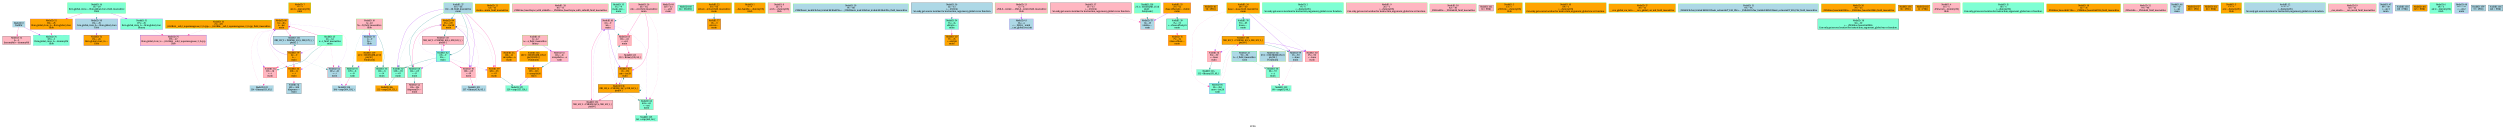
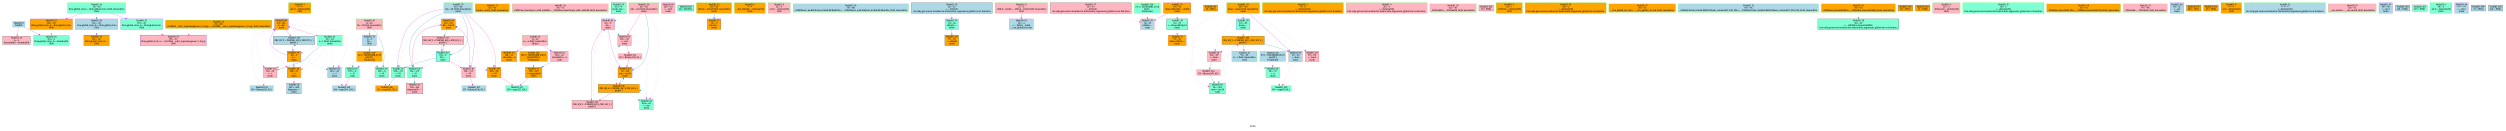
(1303, 8) -> (1303, 8)
(2420, 8) -> (2420, 8)
(454, 15) -> none
(142, 28) -> (142, 28)
(304, 31) -> (302, 31)
(649, 44) -> (649, 44)
(1286, 46) -> (1244, 47)
(1208, 72) -> (1208, 72)
none -> (1212, 79)
(506, 81) -> (506, 81)
(646, 118) -> none
